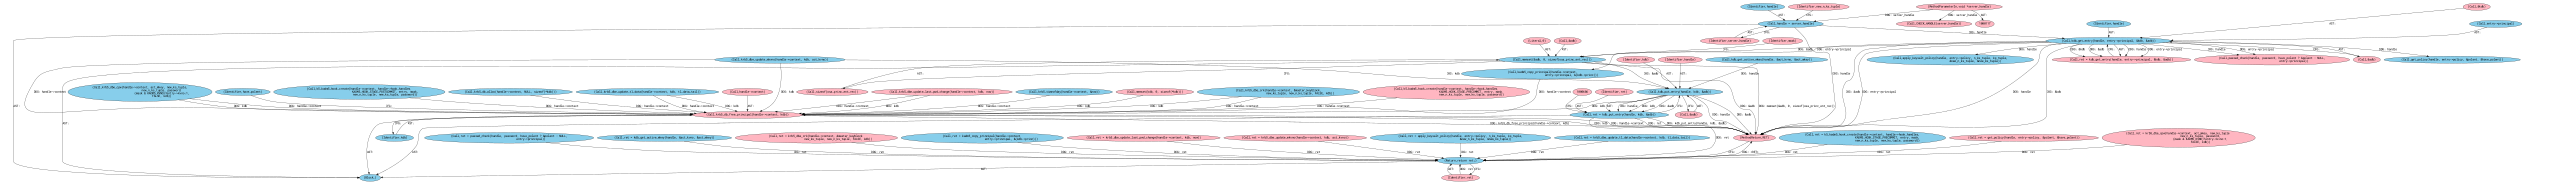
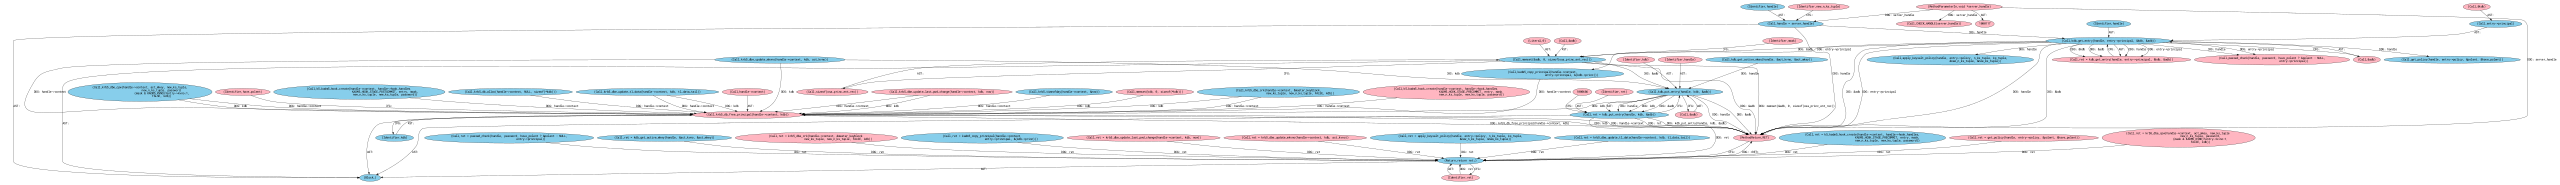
(2303, 23) -> (2485, 15)
(1730, 41) -> none
(243, 92) -> (243, 92)
none -> (2454, 123)
